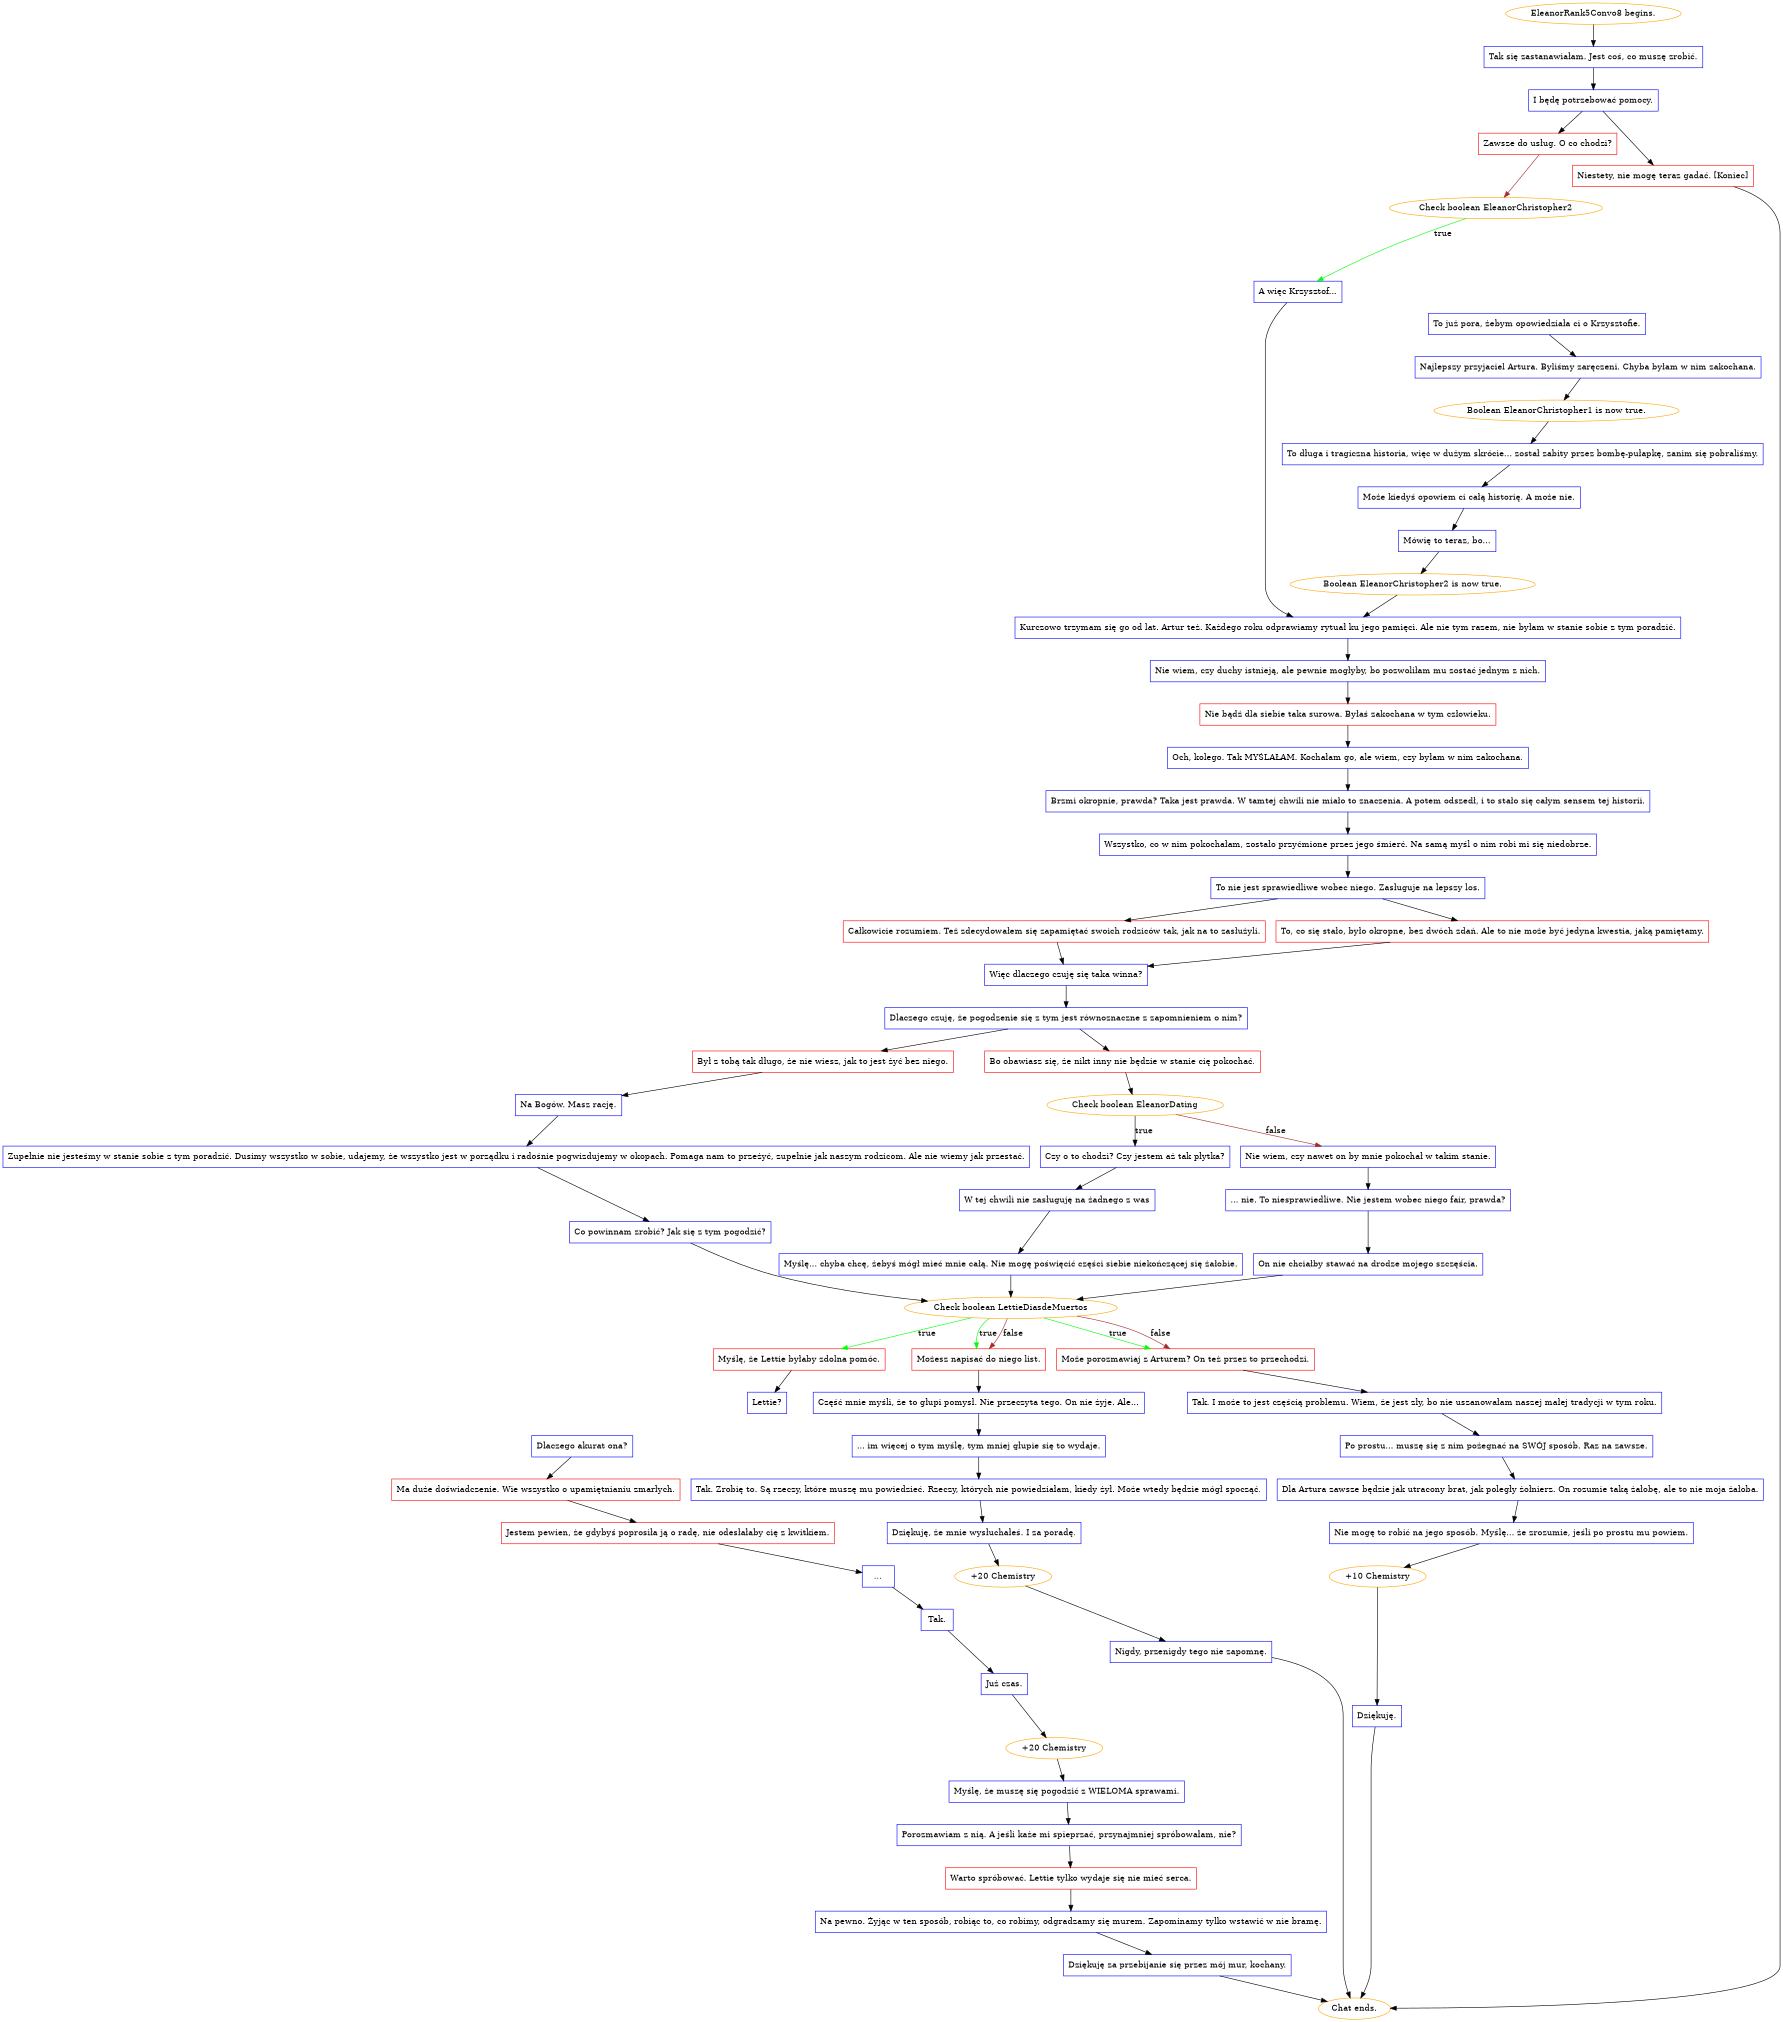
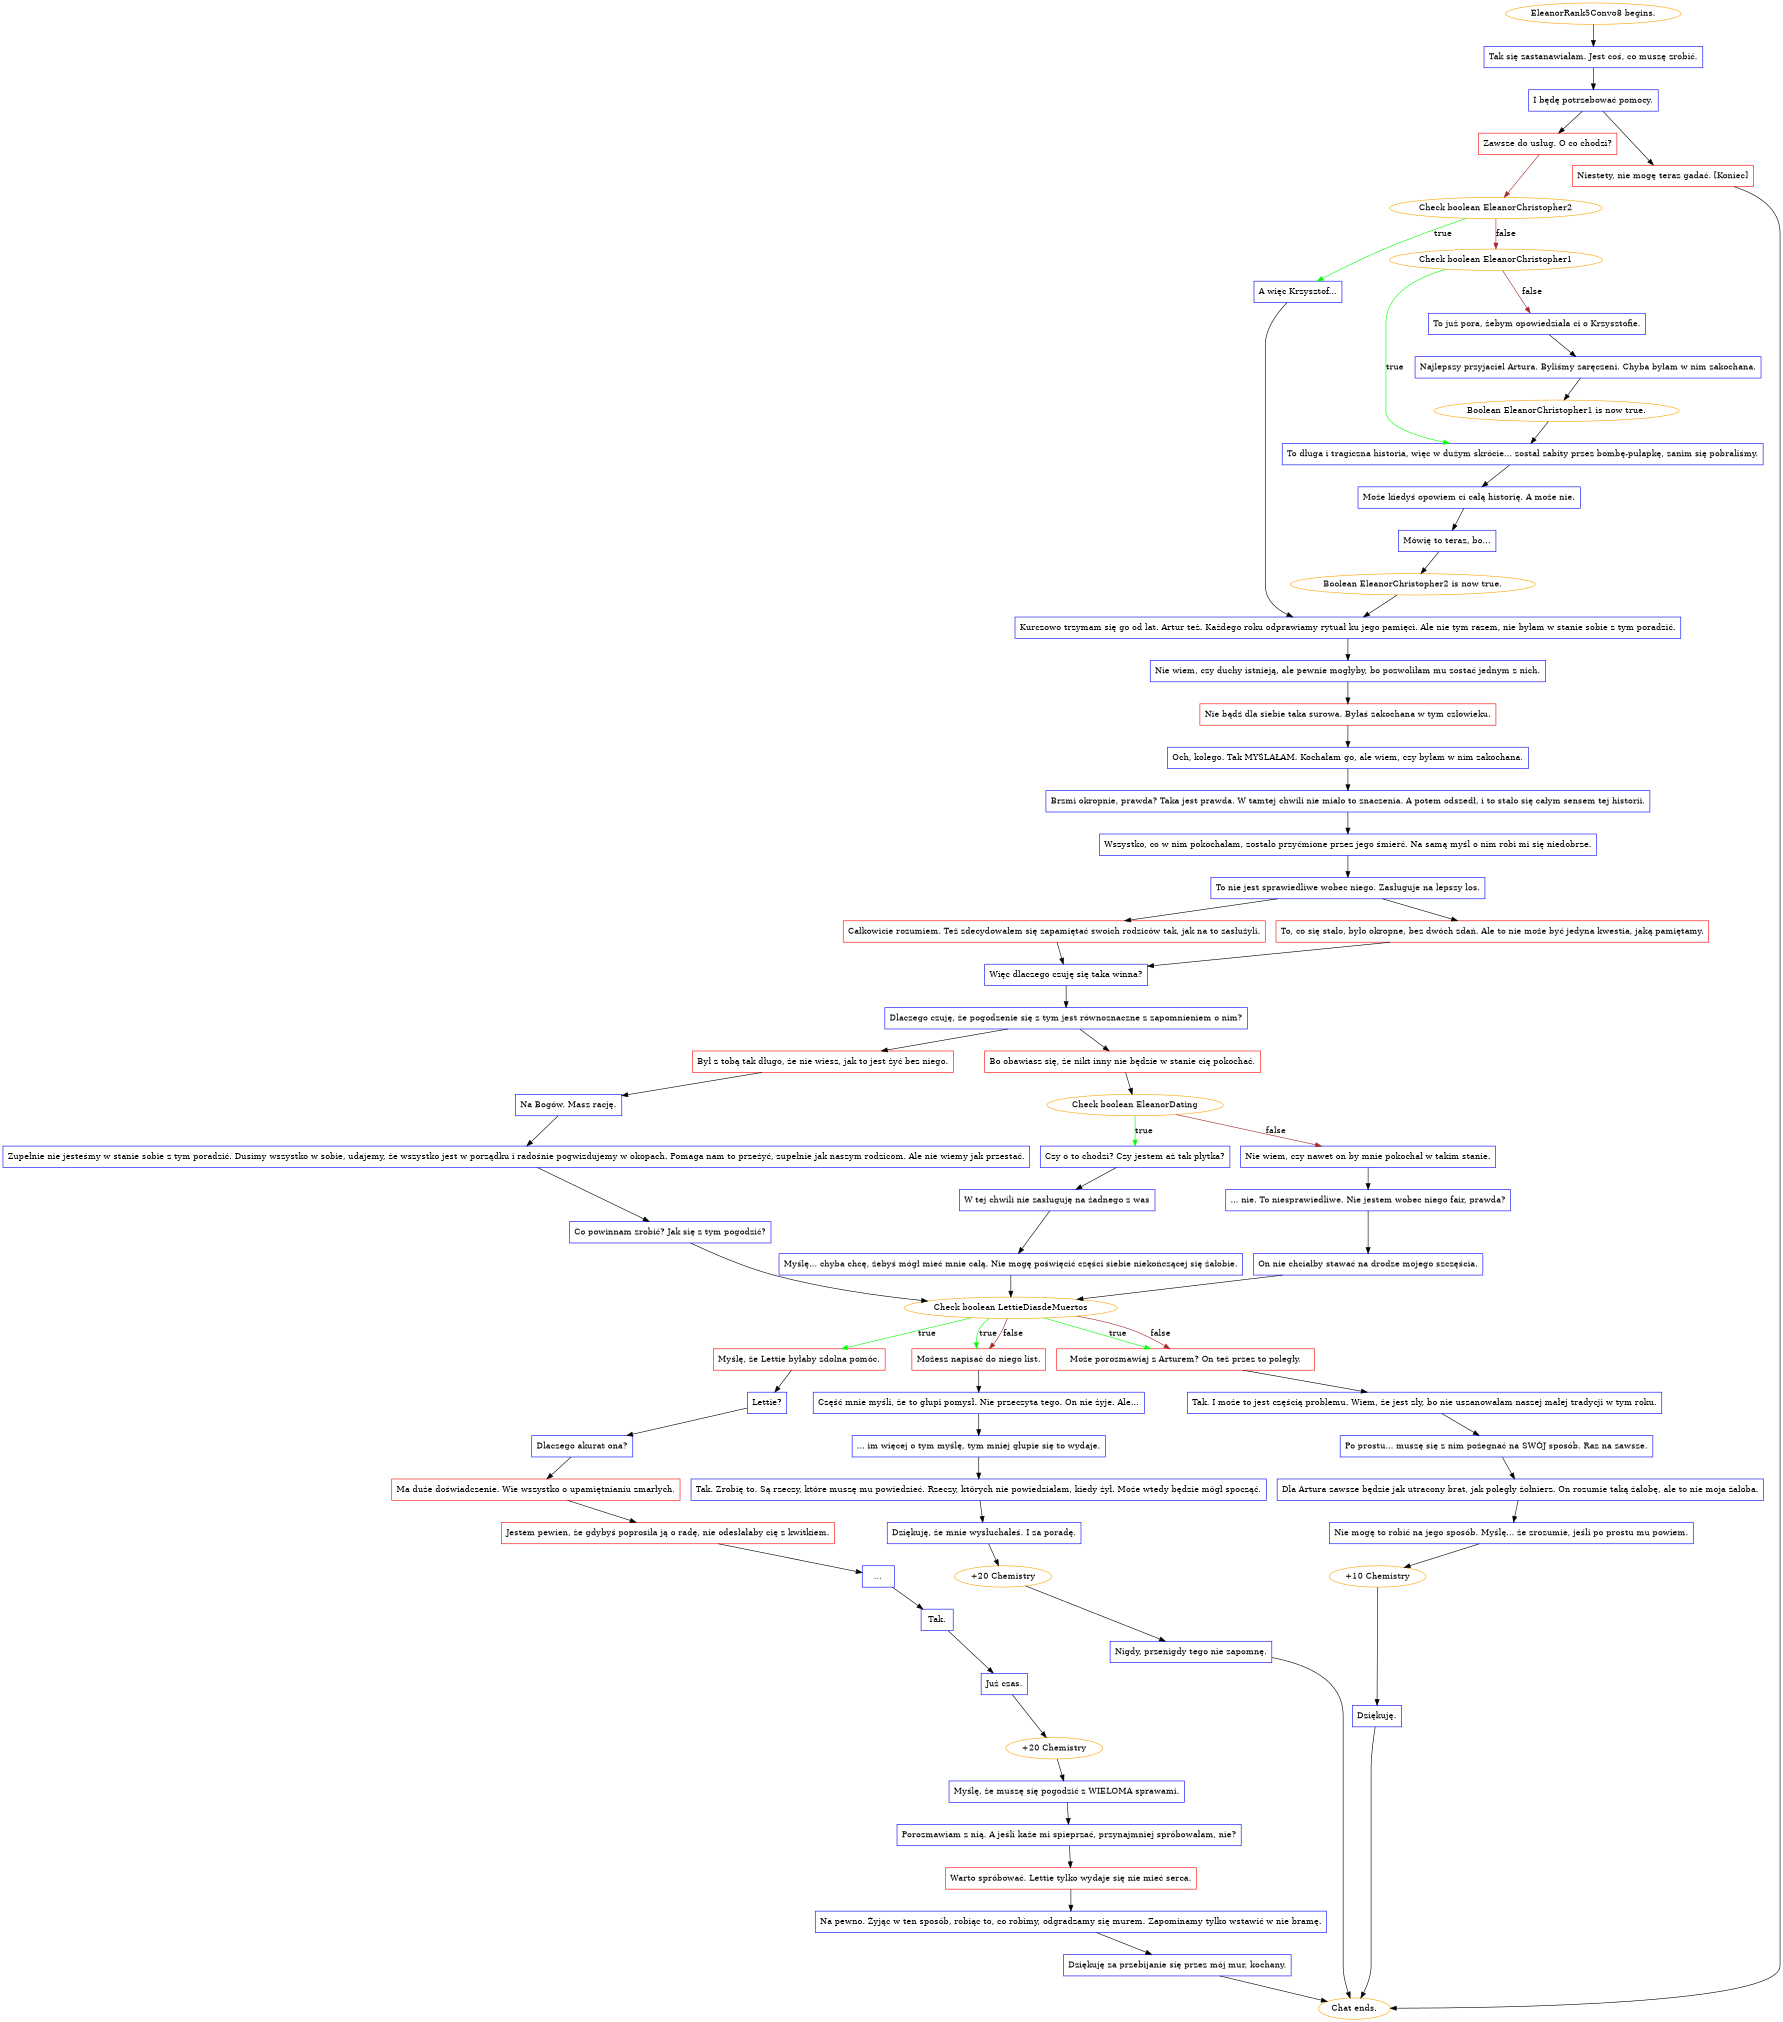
none -> (1496, 260)
(1135, 1128) -> (1135, 1128)
(1186, 1359) -> (1186, 1359)
none -> (690, 1421)
